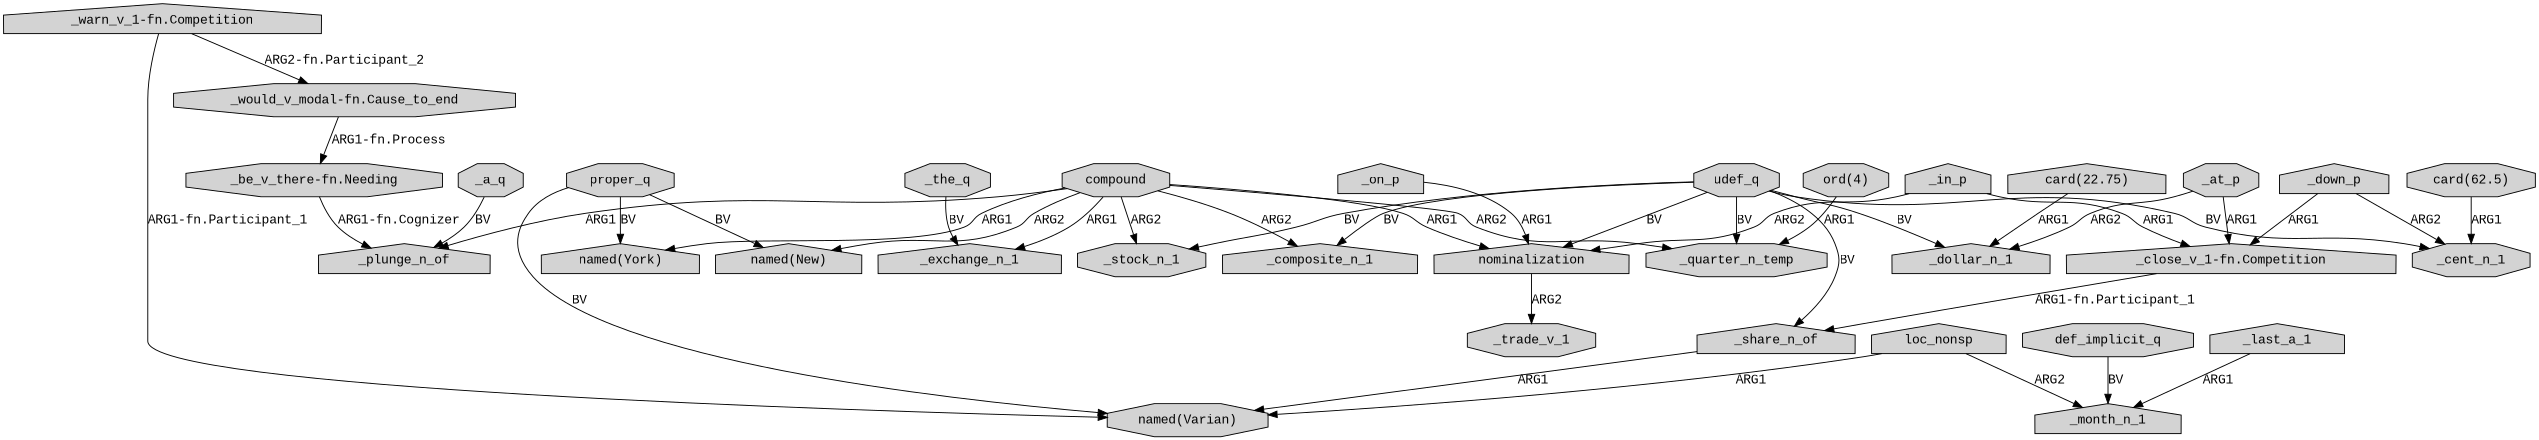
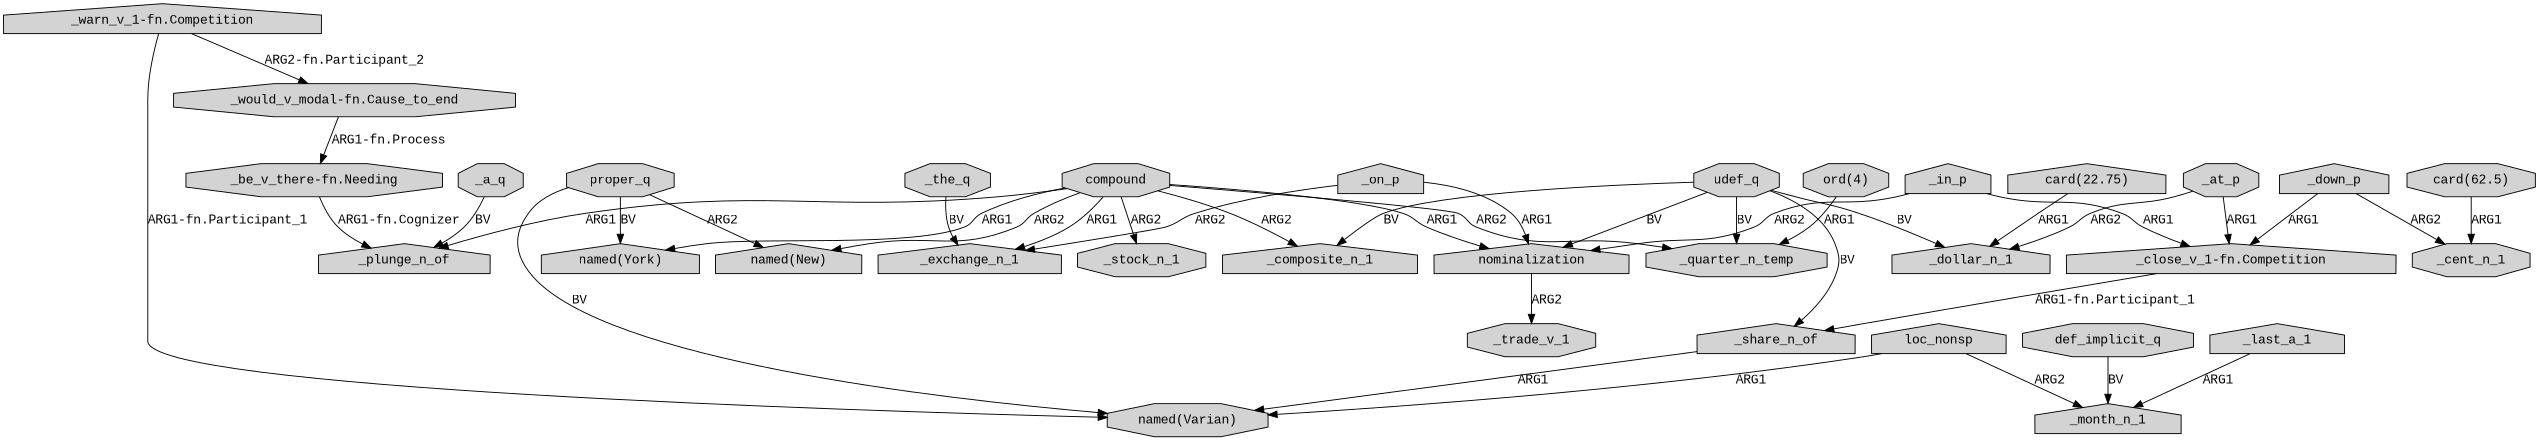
(2146, 208) -> none
(1357, 211) -> none
none -> (1186, 217)
(723, 220) -> (723, 220)
